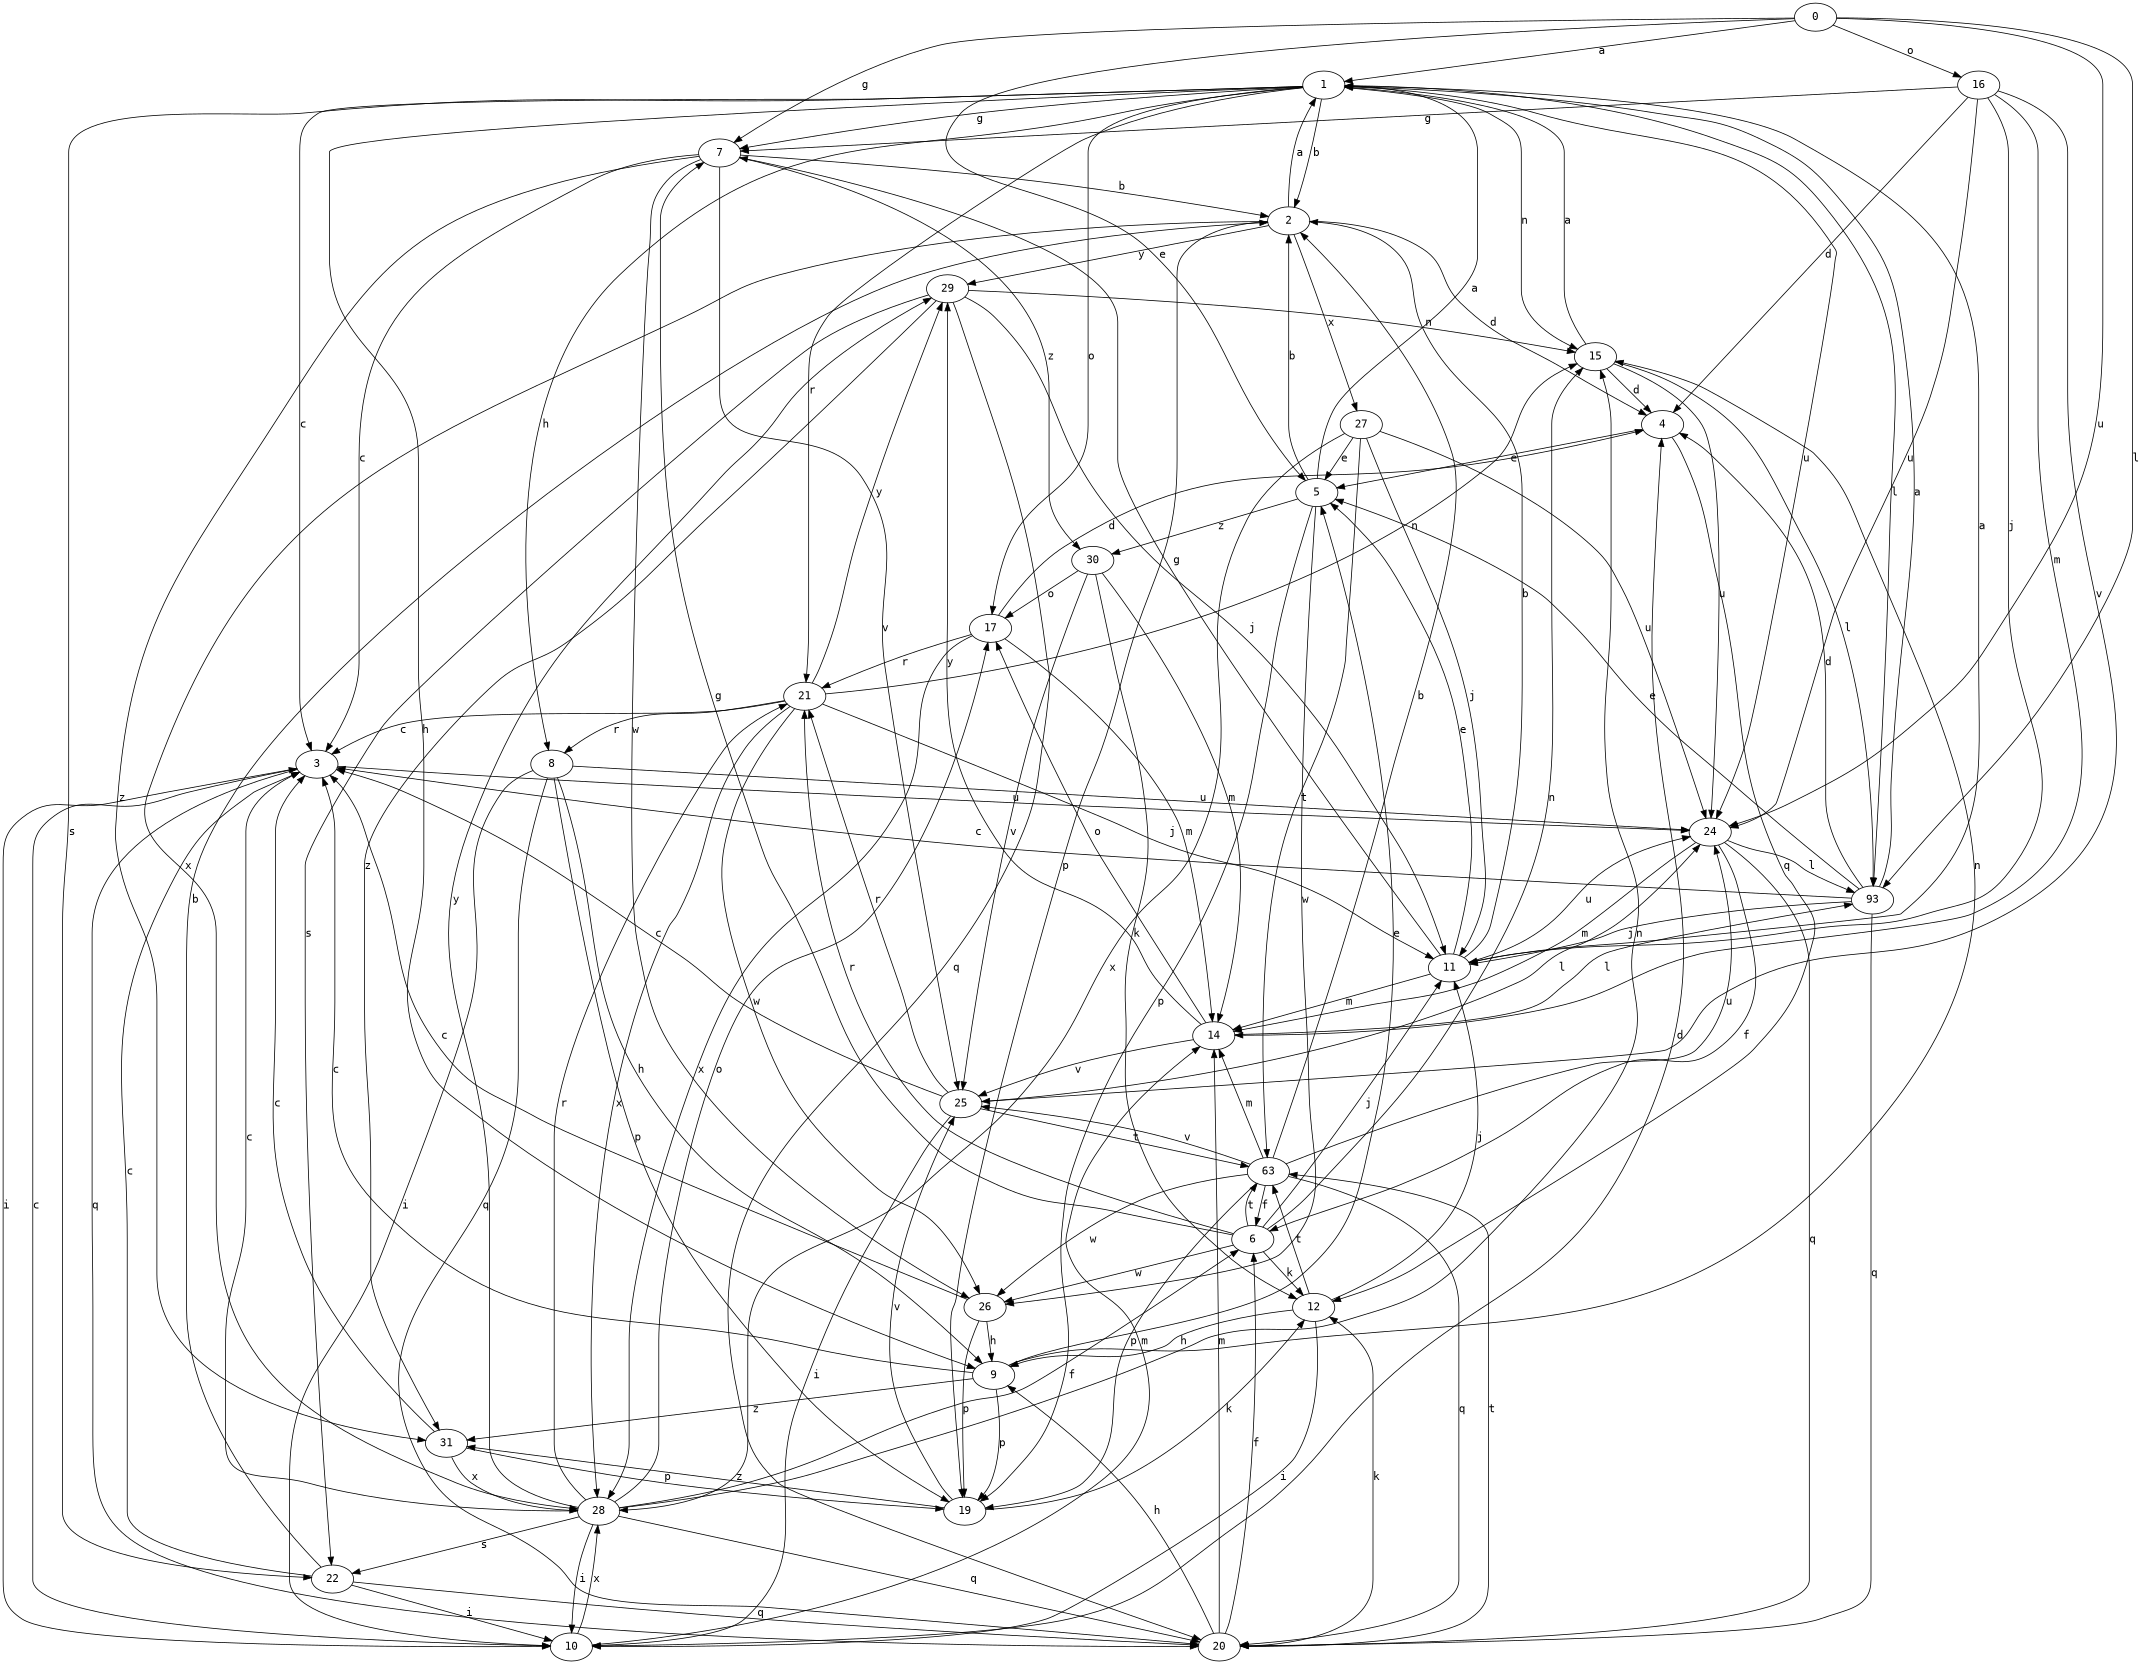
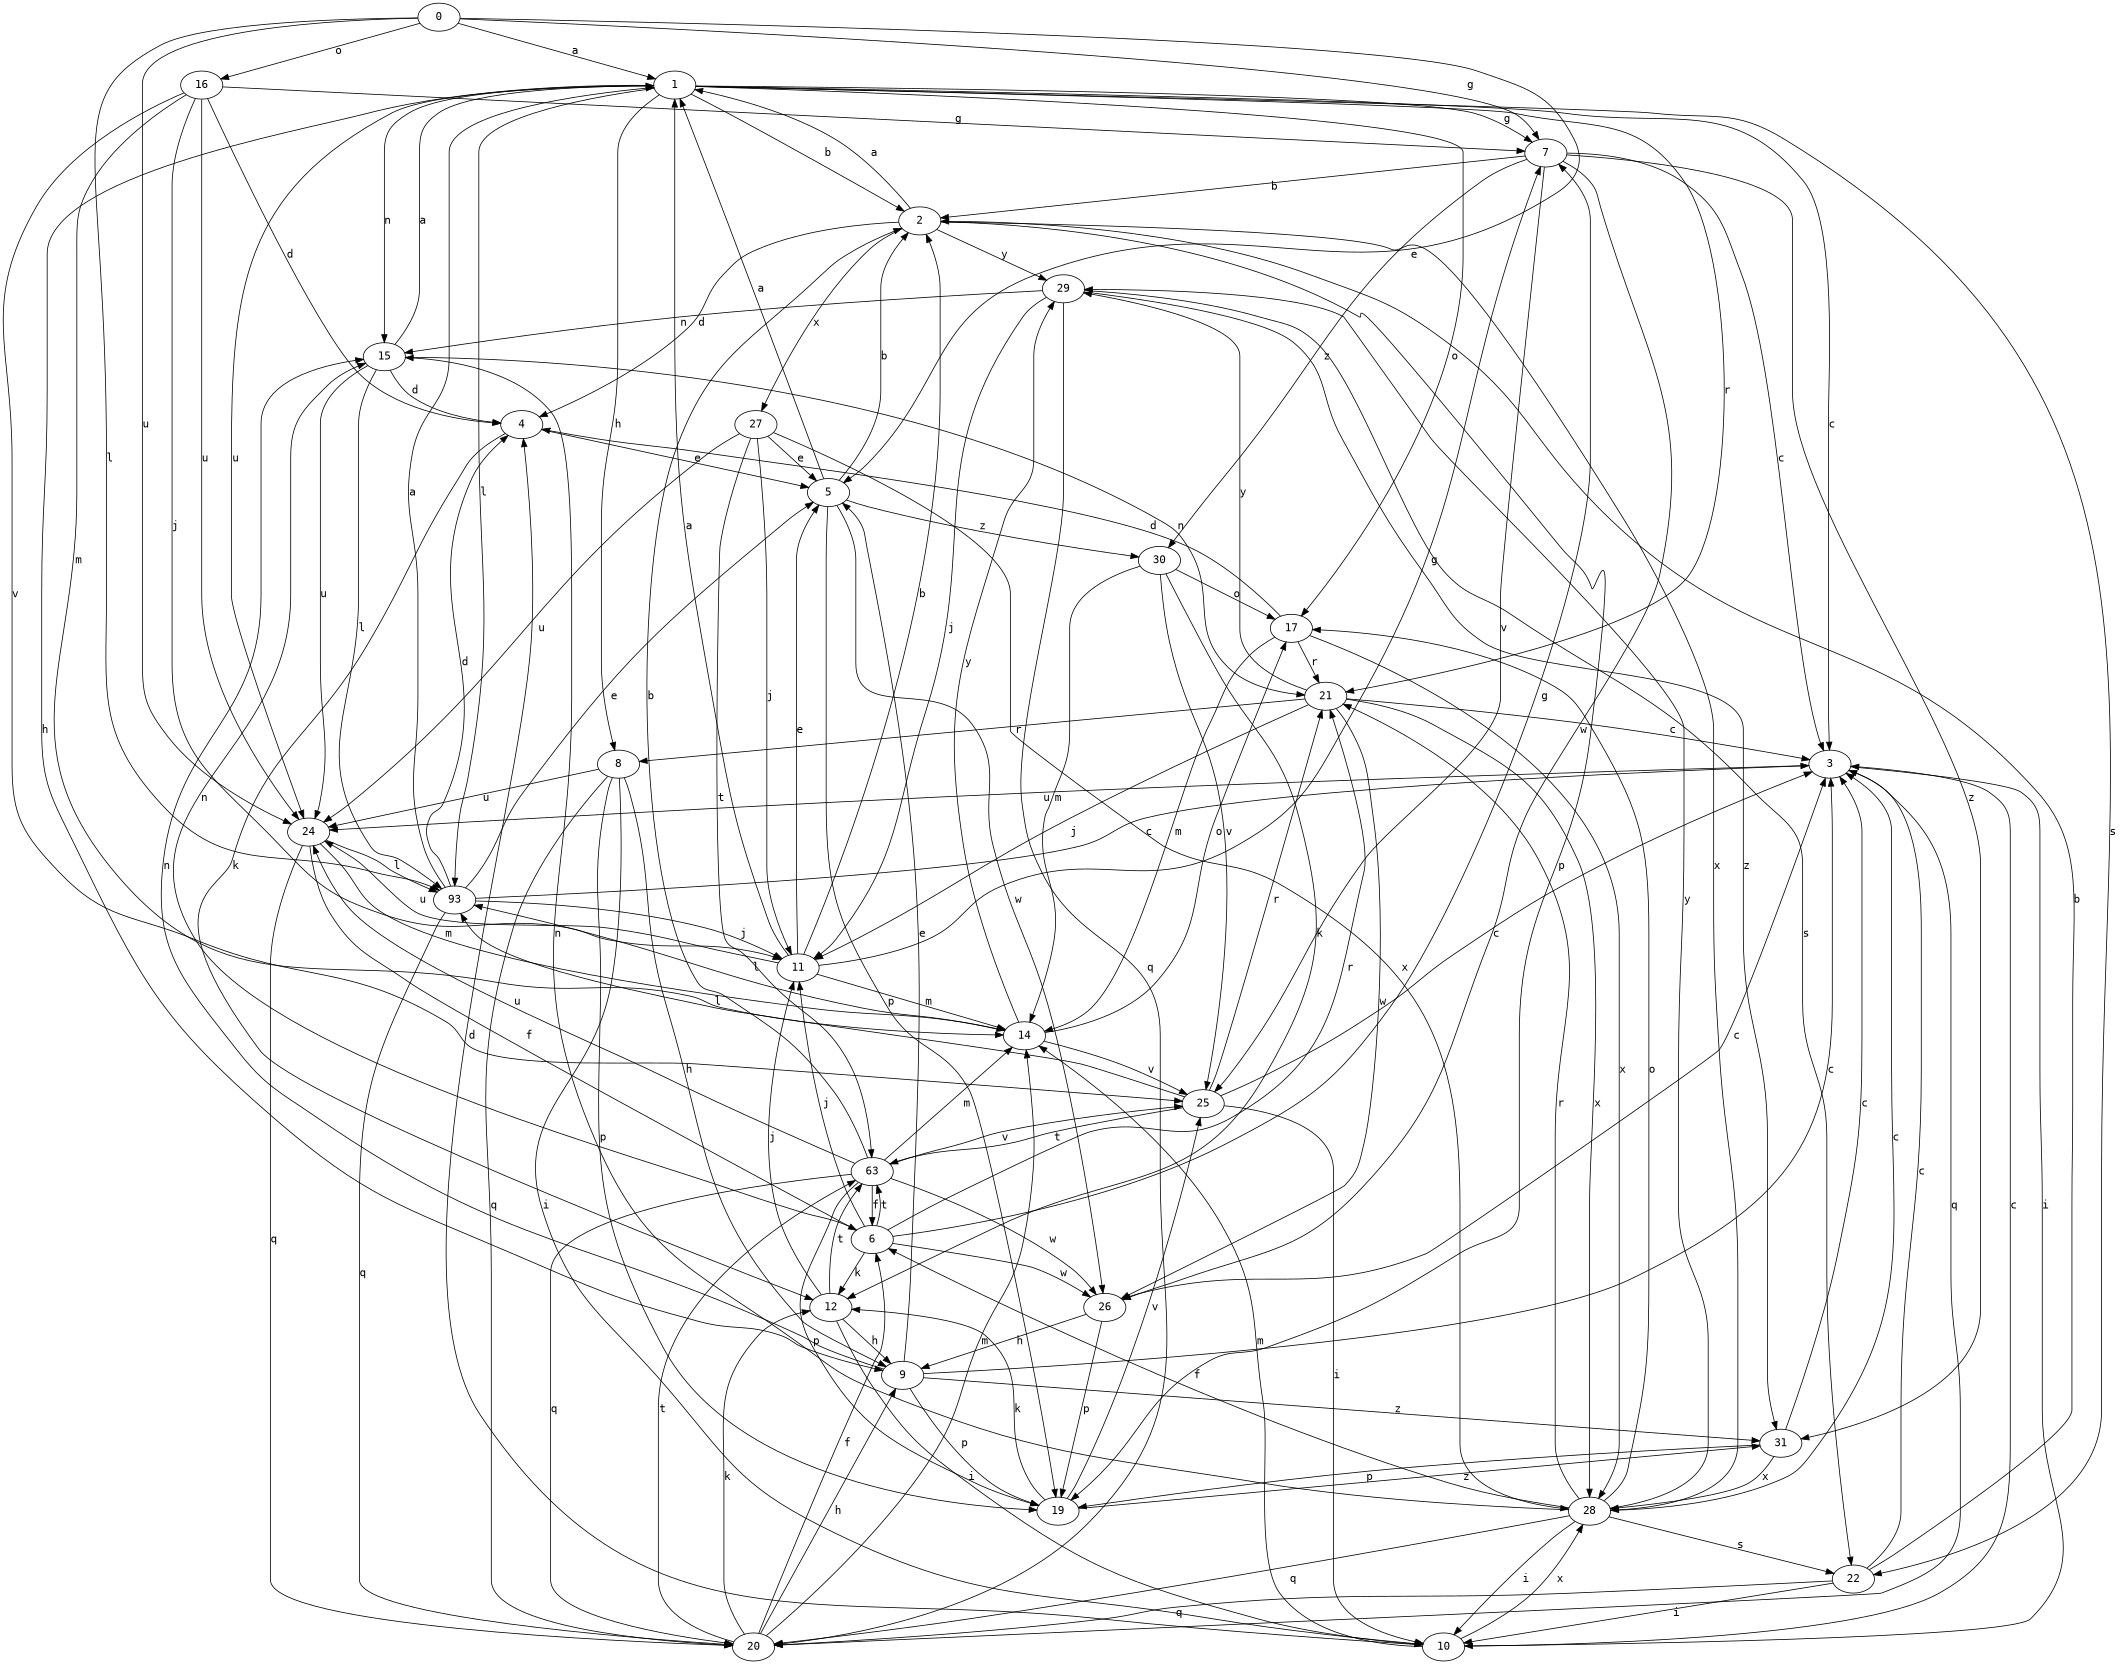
(1236, 604) -> (912, 423)
(1787, 866) -> (236, 866)
(1363, 1038) -> (930, 1040)
